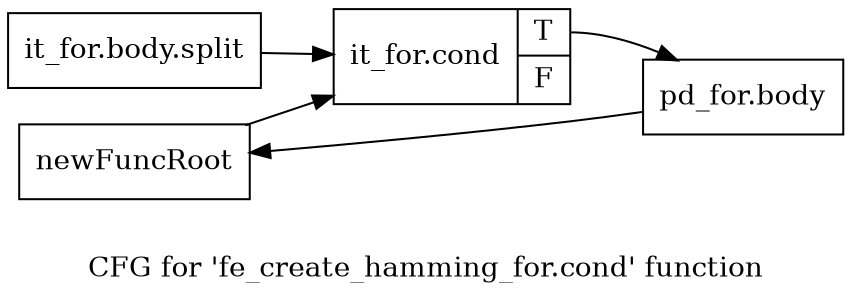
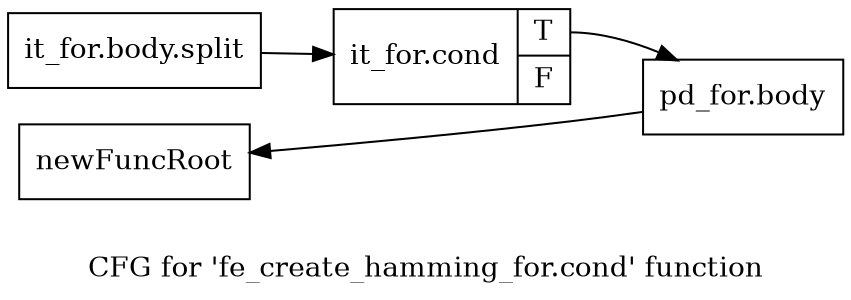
(280, 114) -> none
